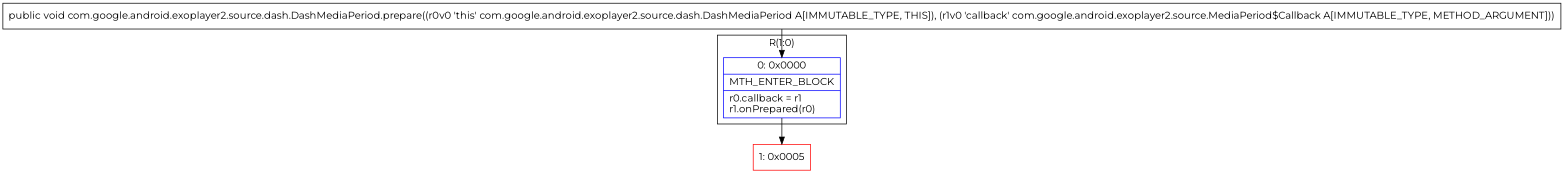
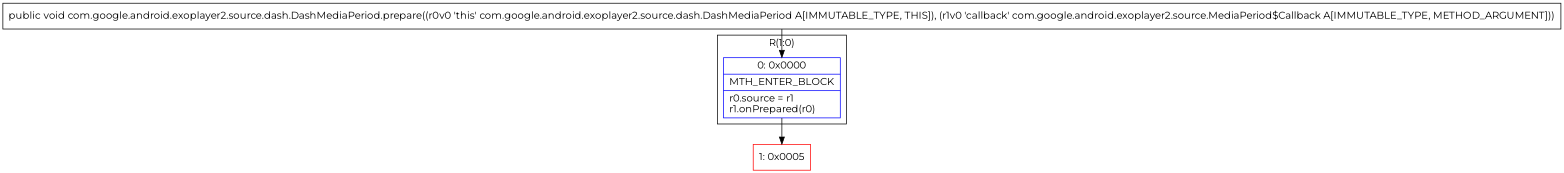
(766, 99) -> (762, 99)
